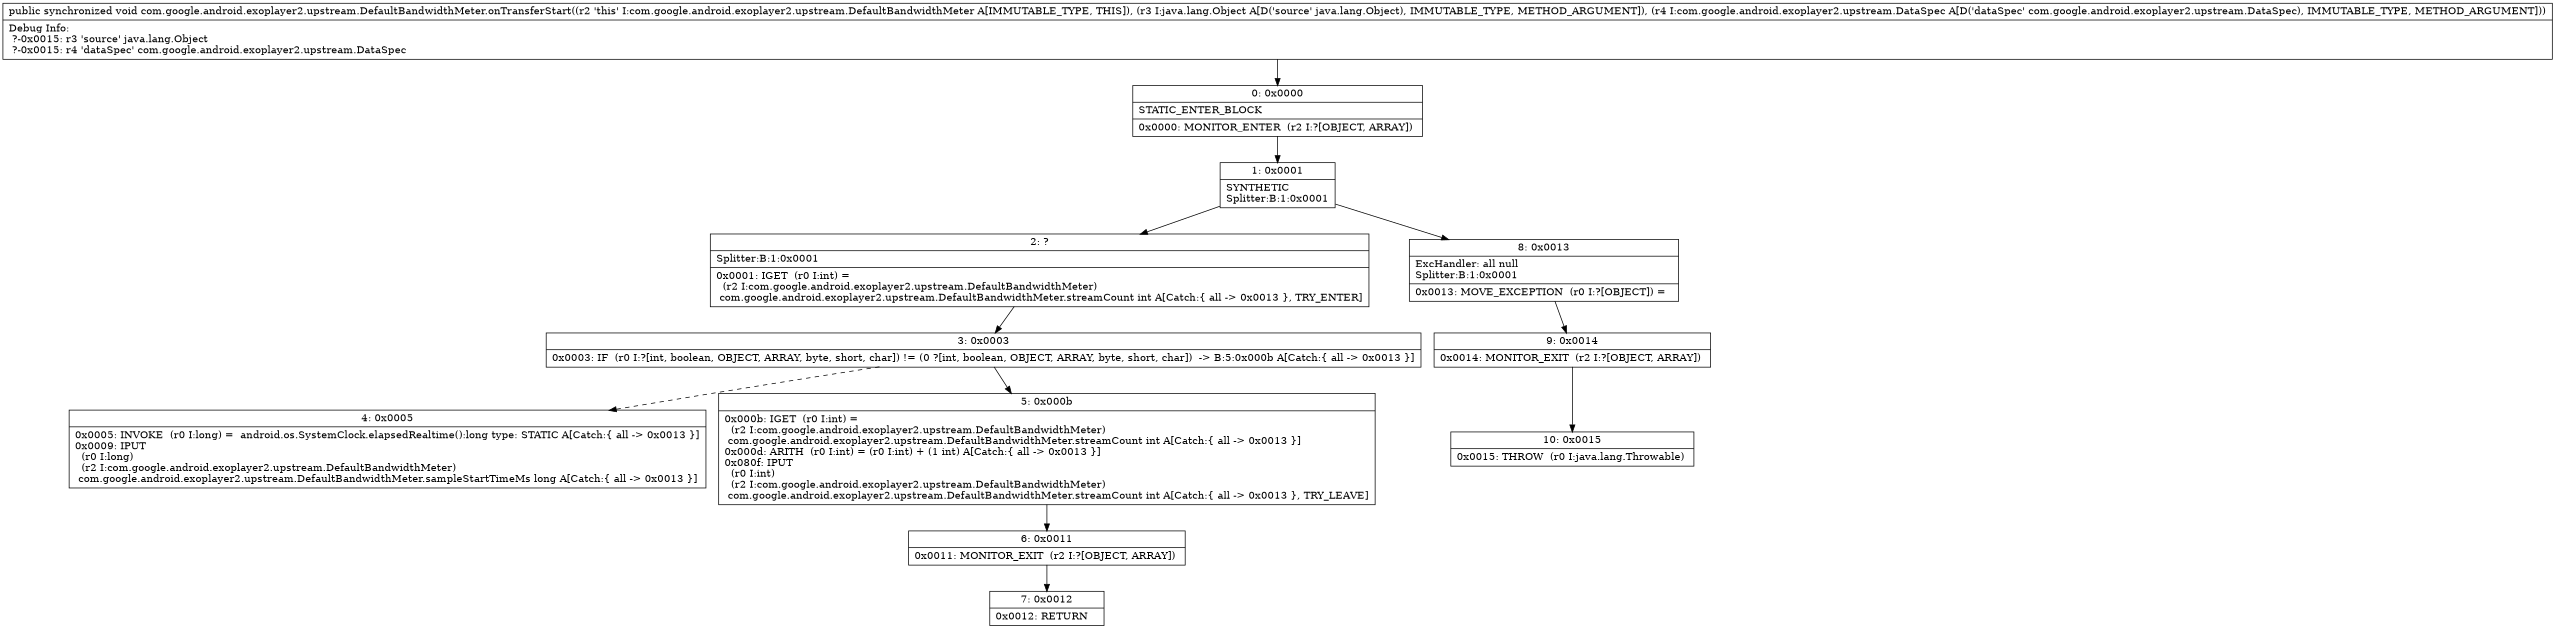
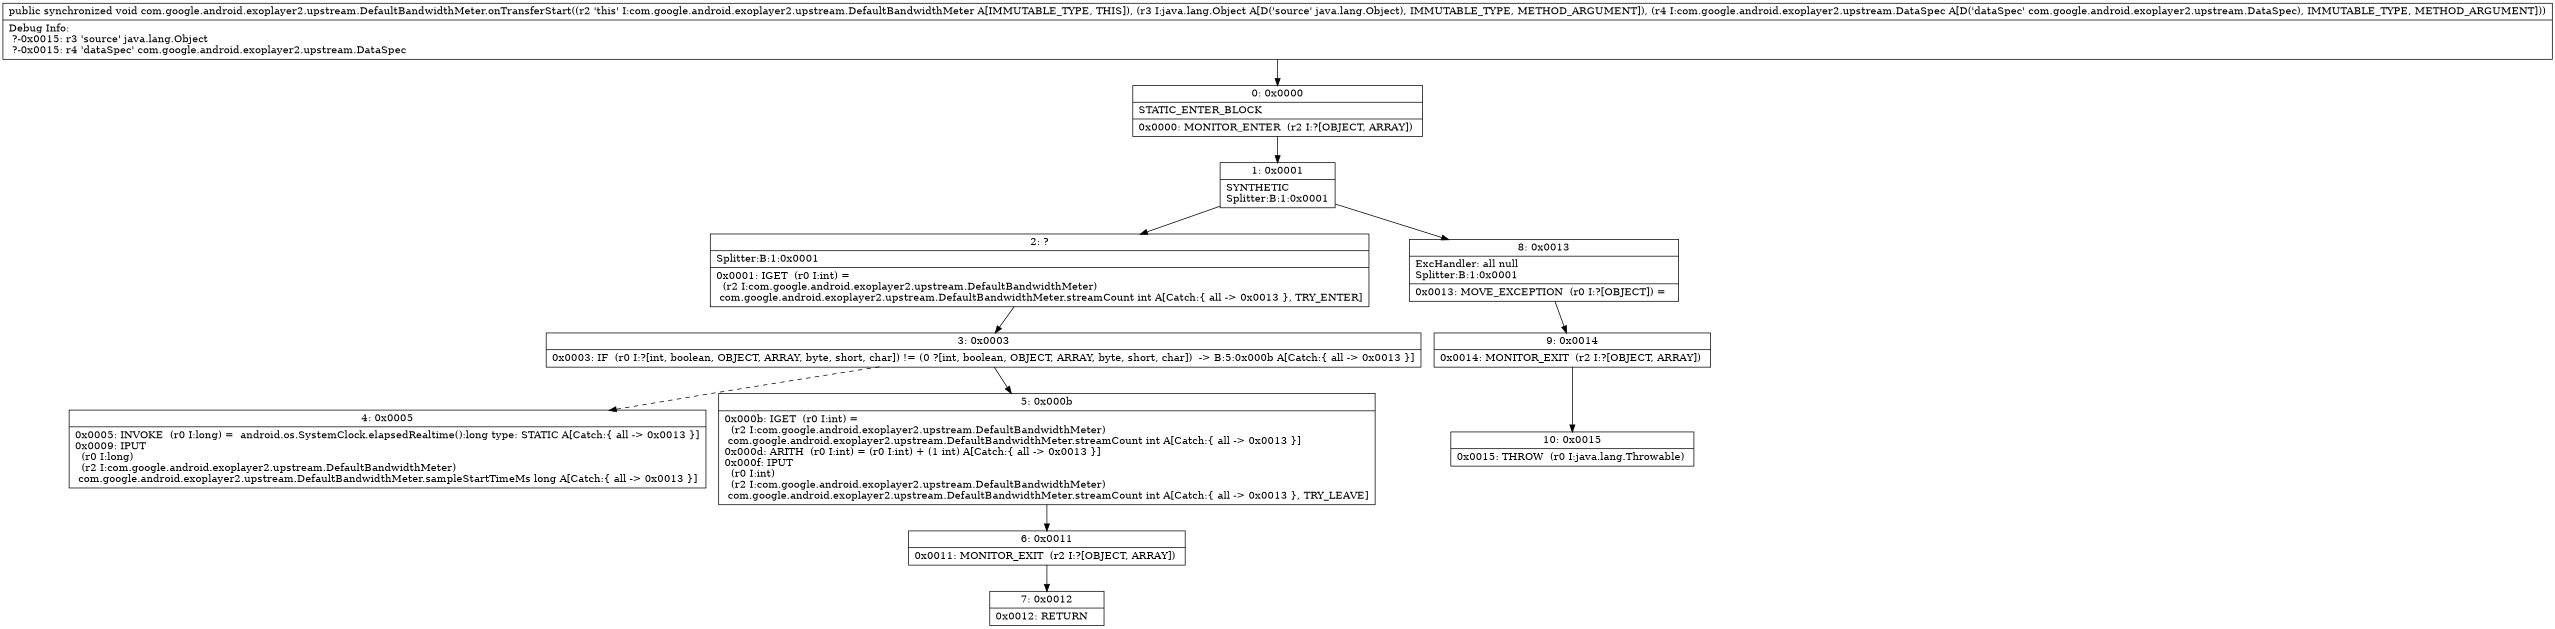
(762, 463) -> (762, 463)
